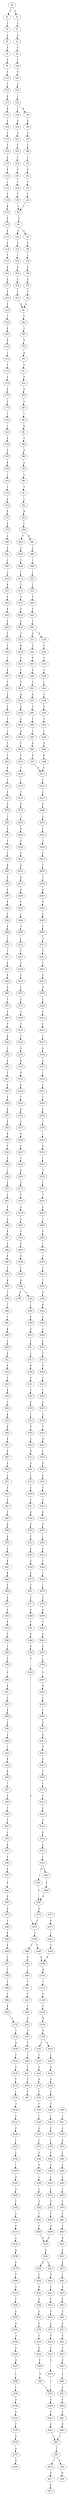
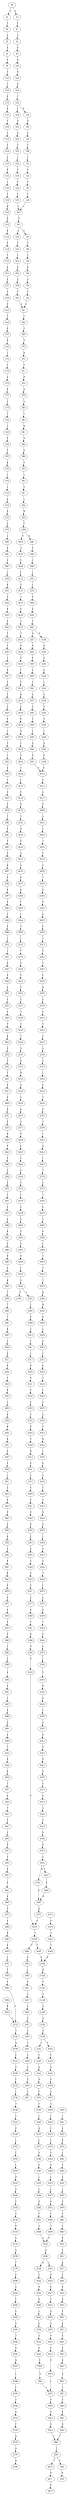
(7, 1993) -> (15, 2005)
